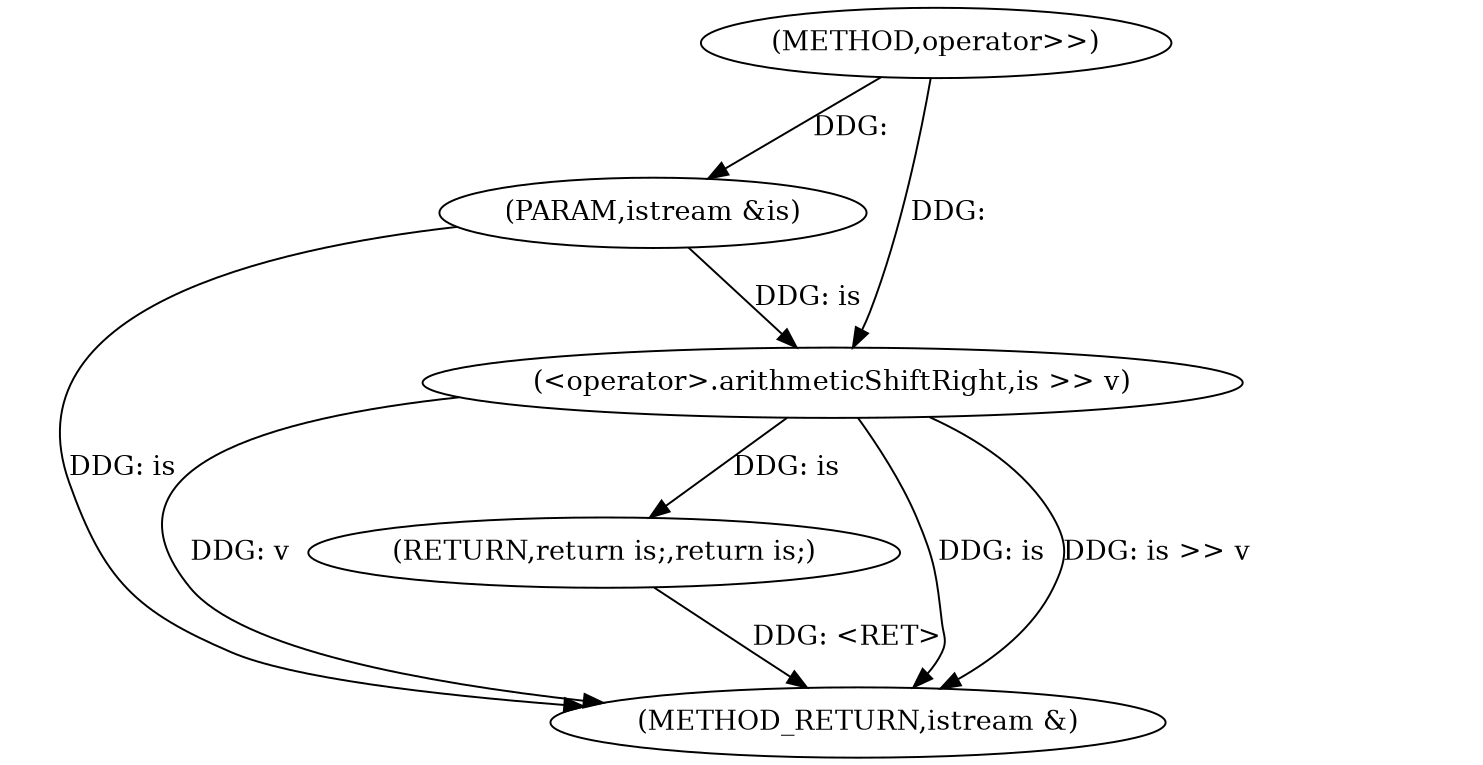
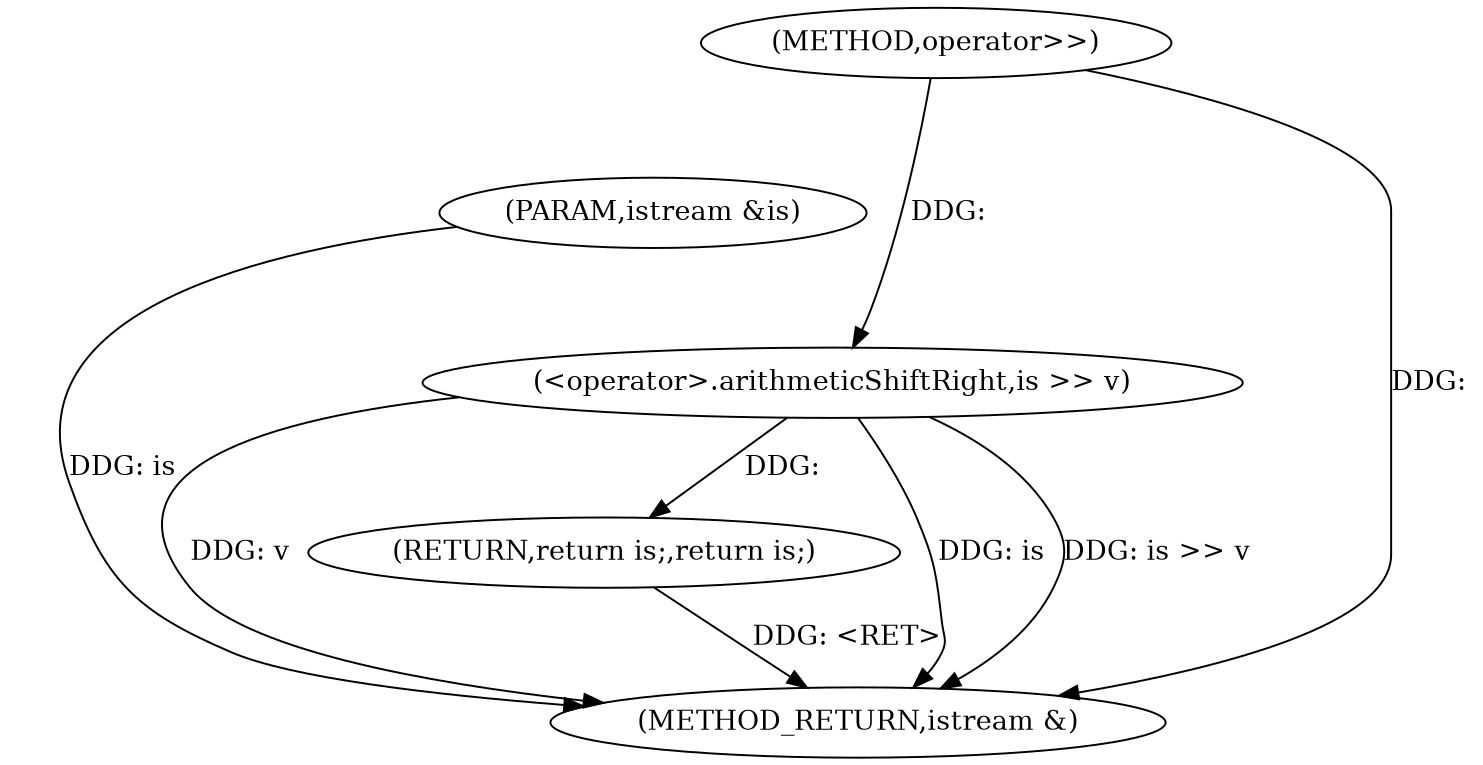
(803, 123) -> (1391, 386)
(735, 291) -> none
(787, 468) -> (787, 468)
